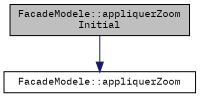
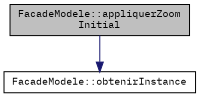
(100, 82) -> (100, 82)
